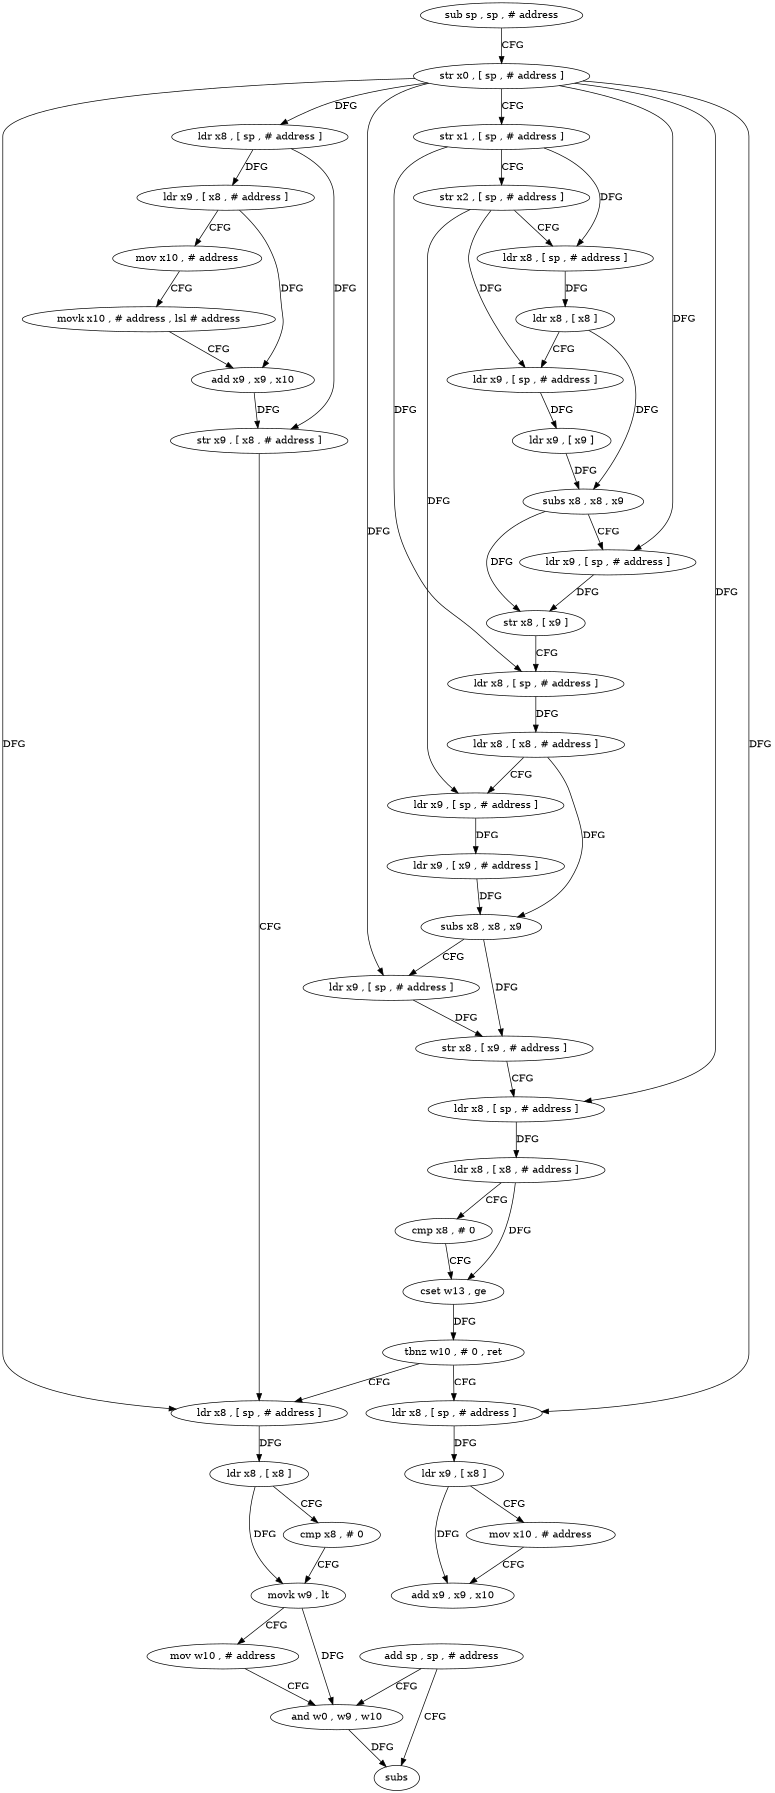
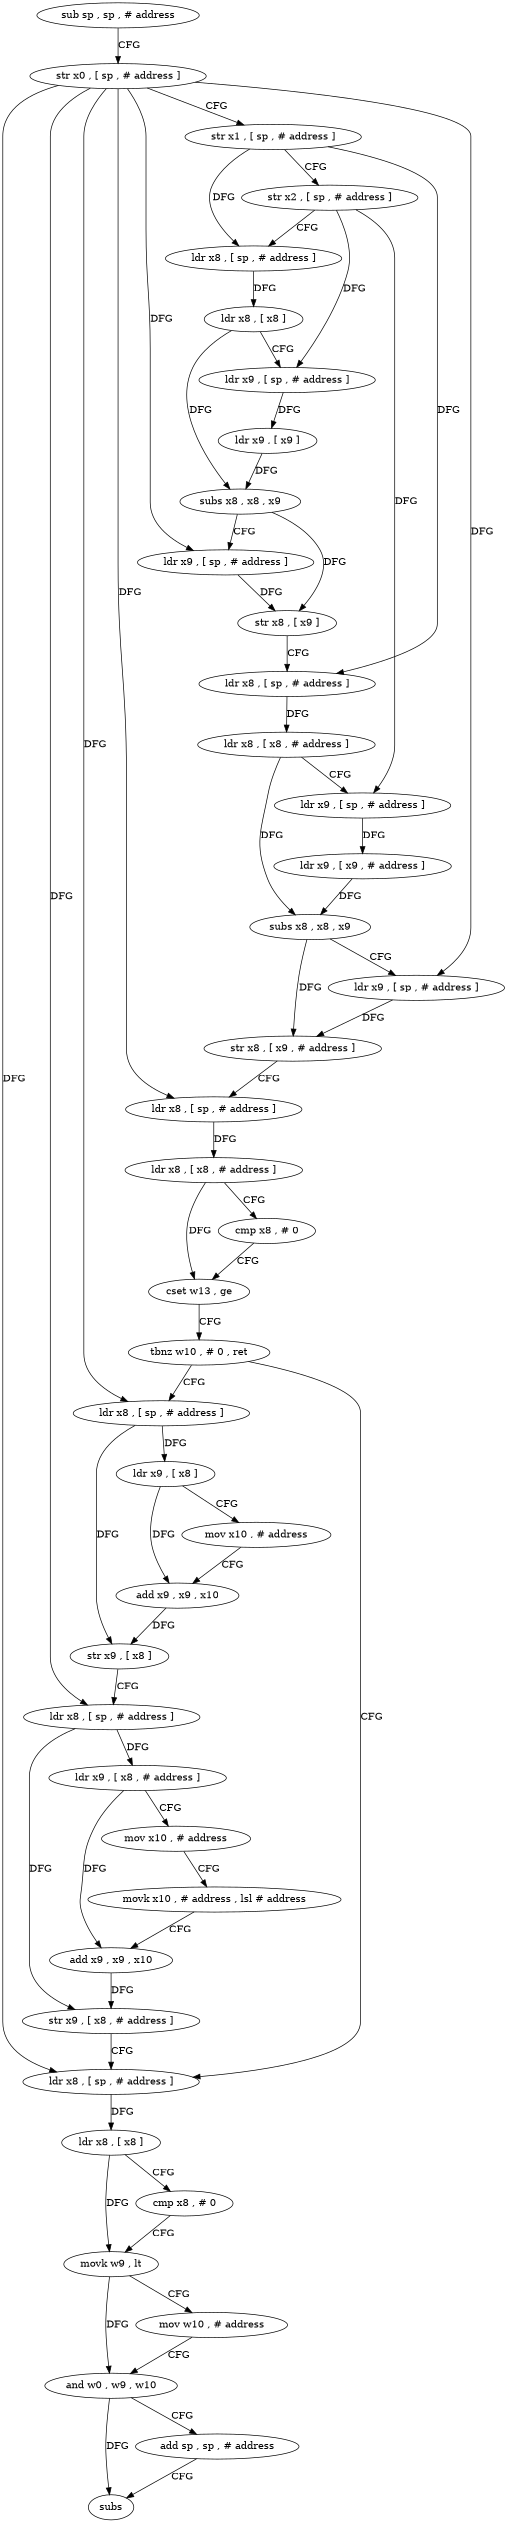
(465, 1322) -> (210, 1322)
none -> (119, 1656)
(392, 1685) -> (161, 2414)
